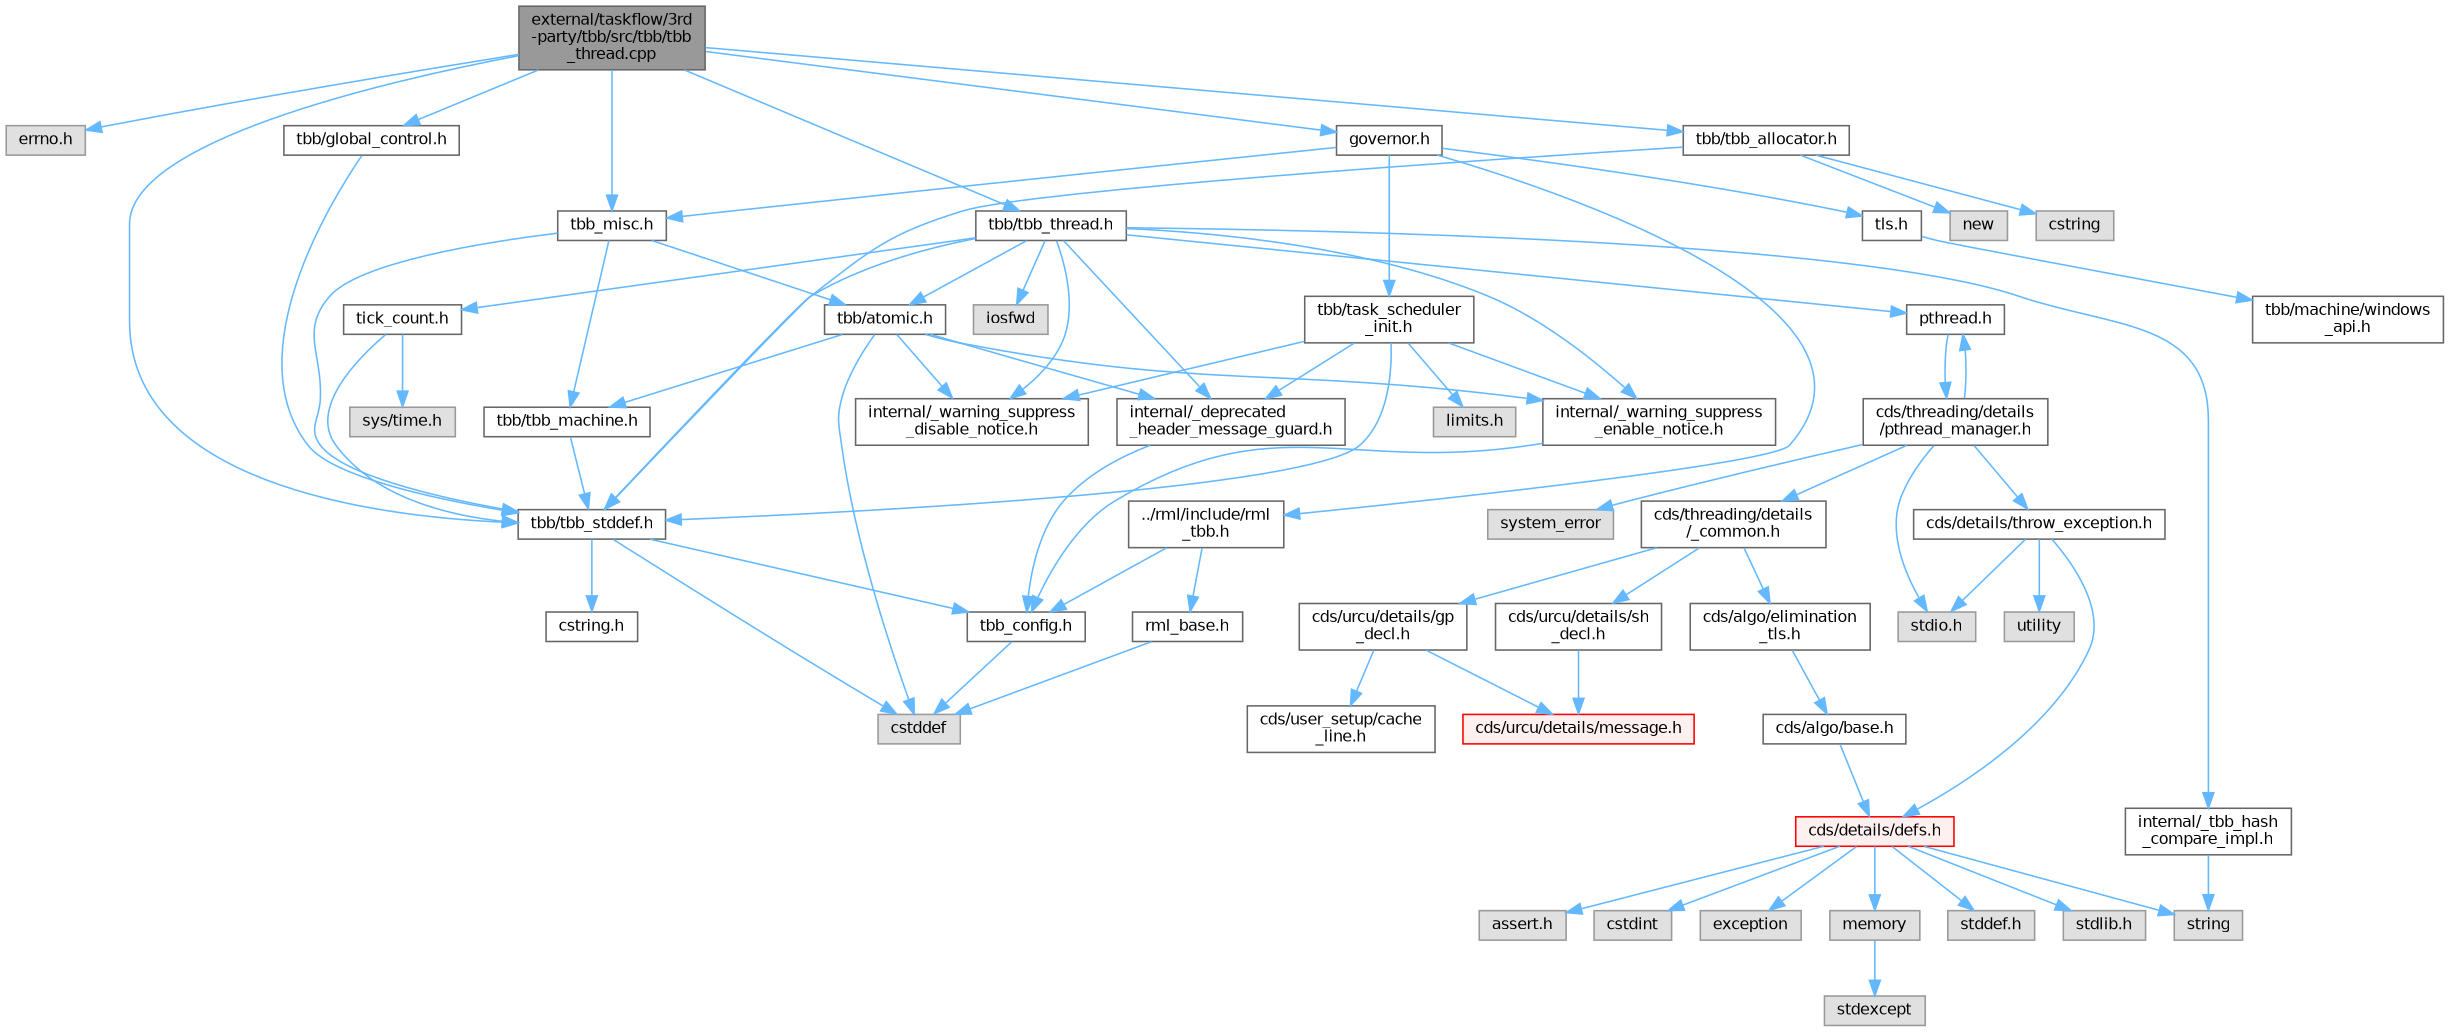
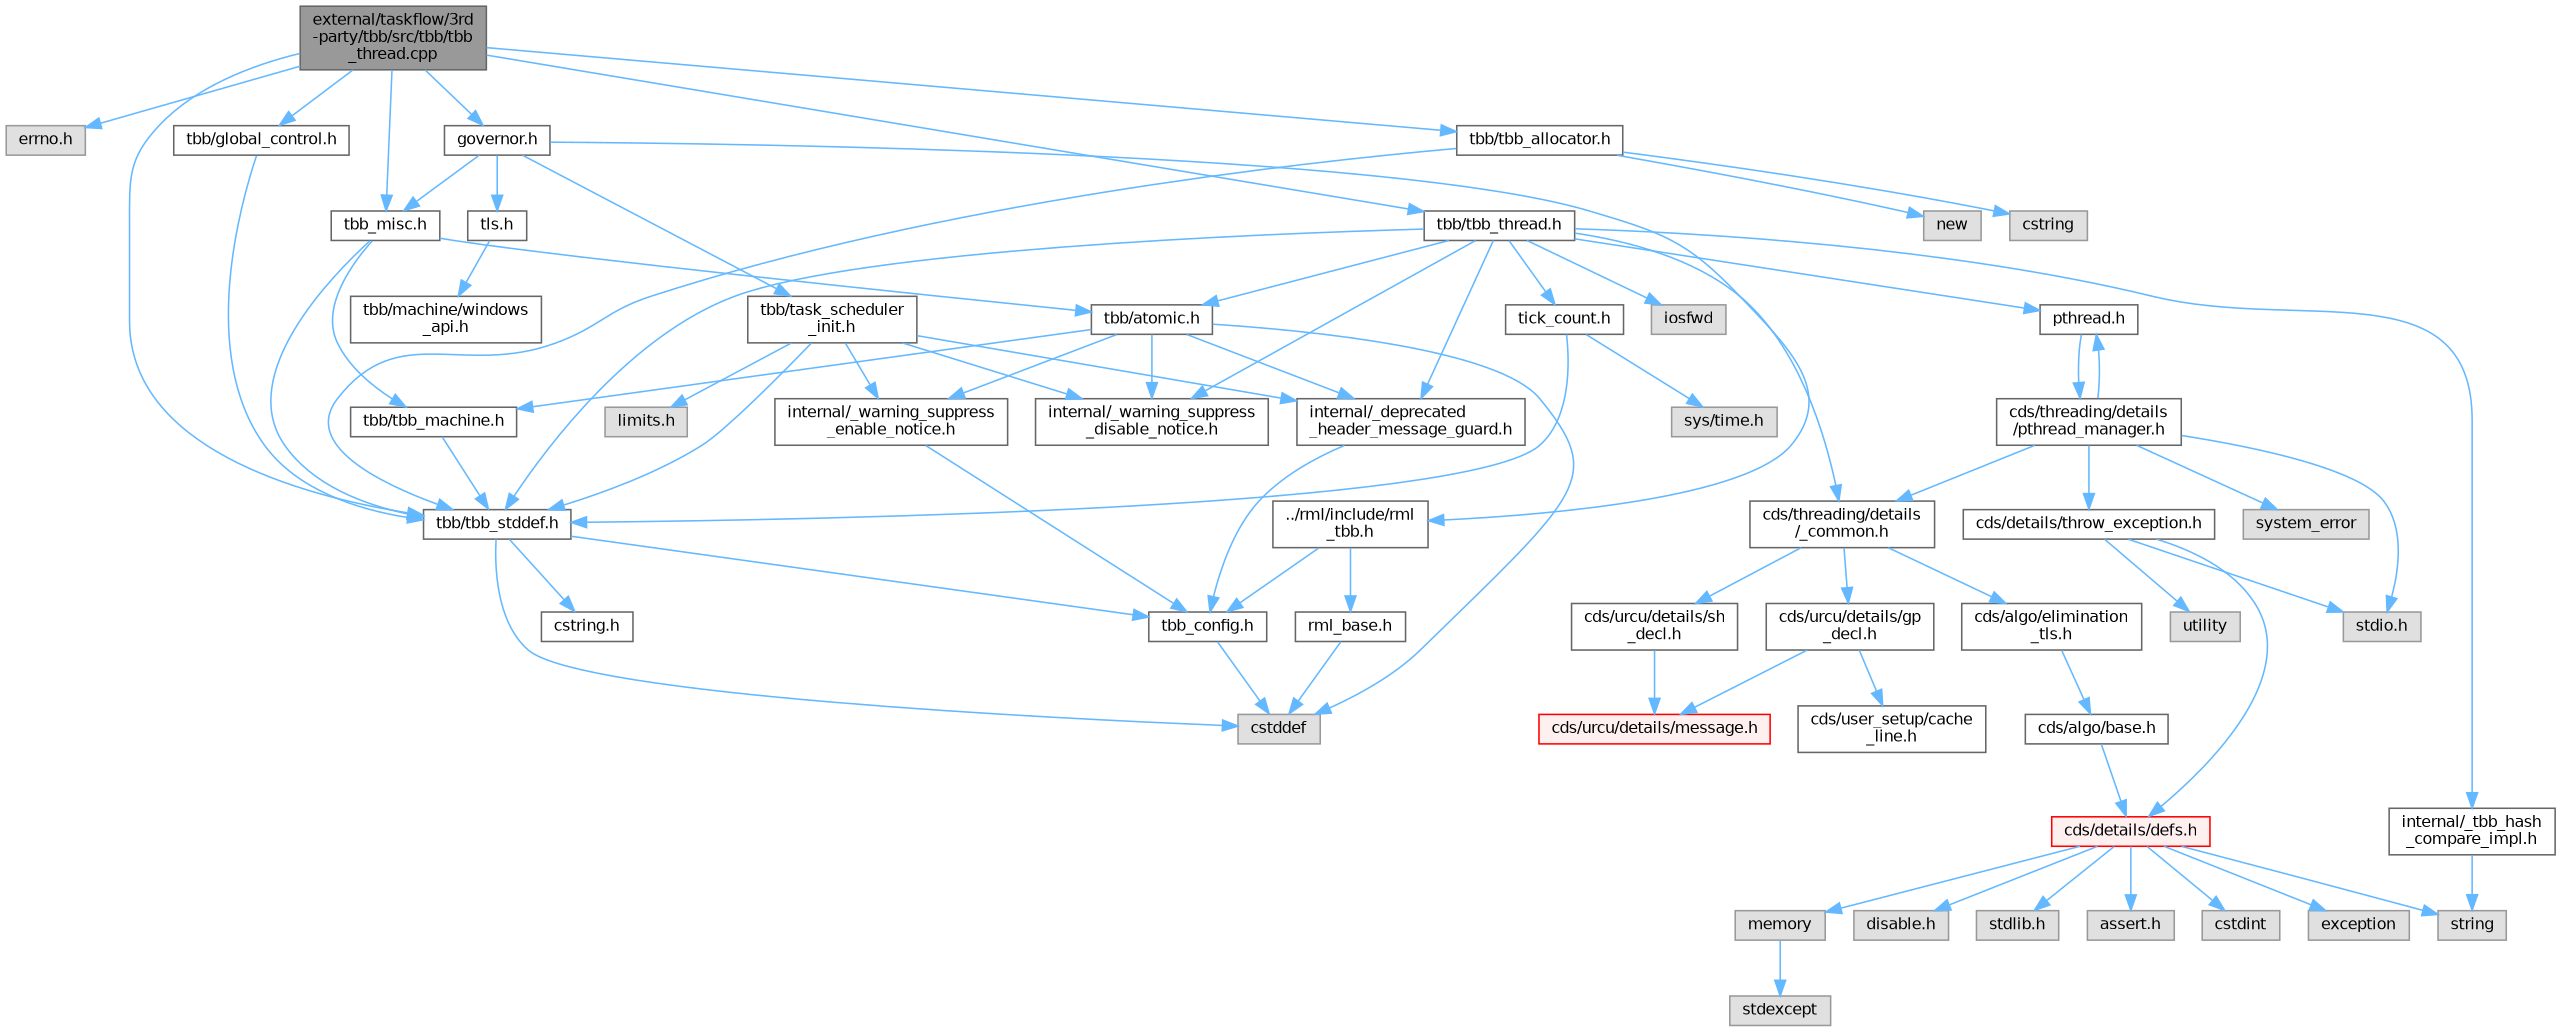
(1429, 276) -> (1697, 269)
(1991, 925) -> (1901, 925)
